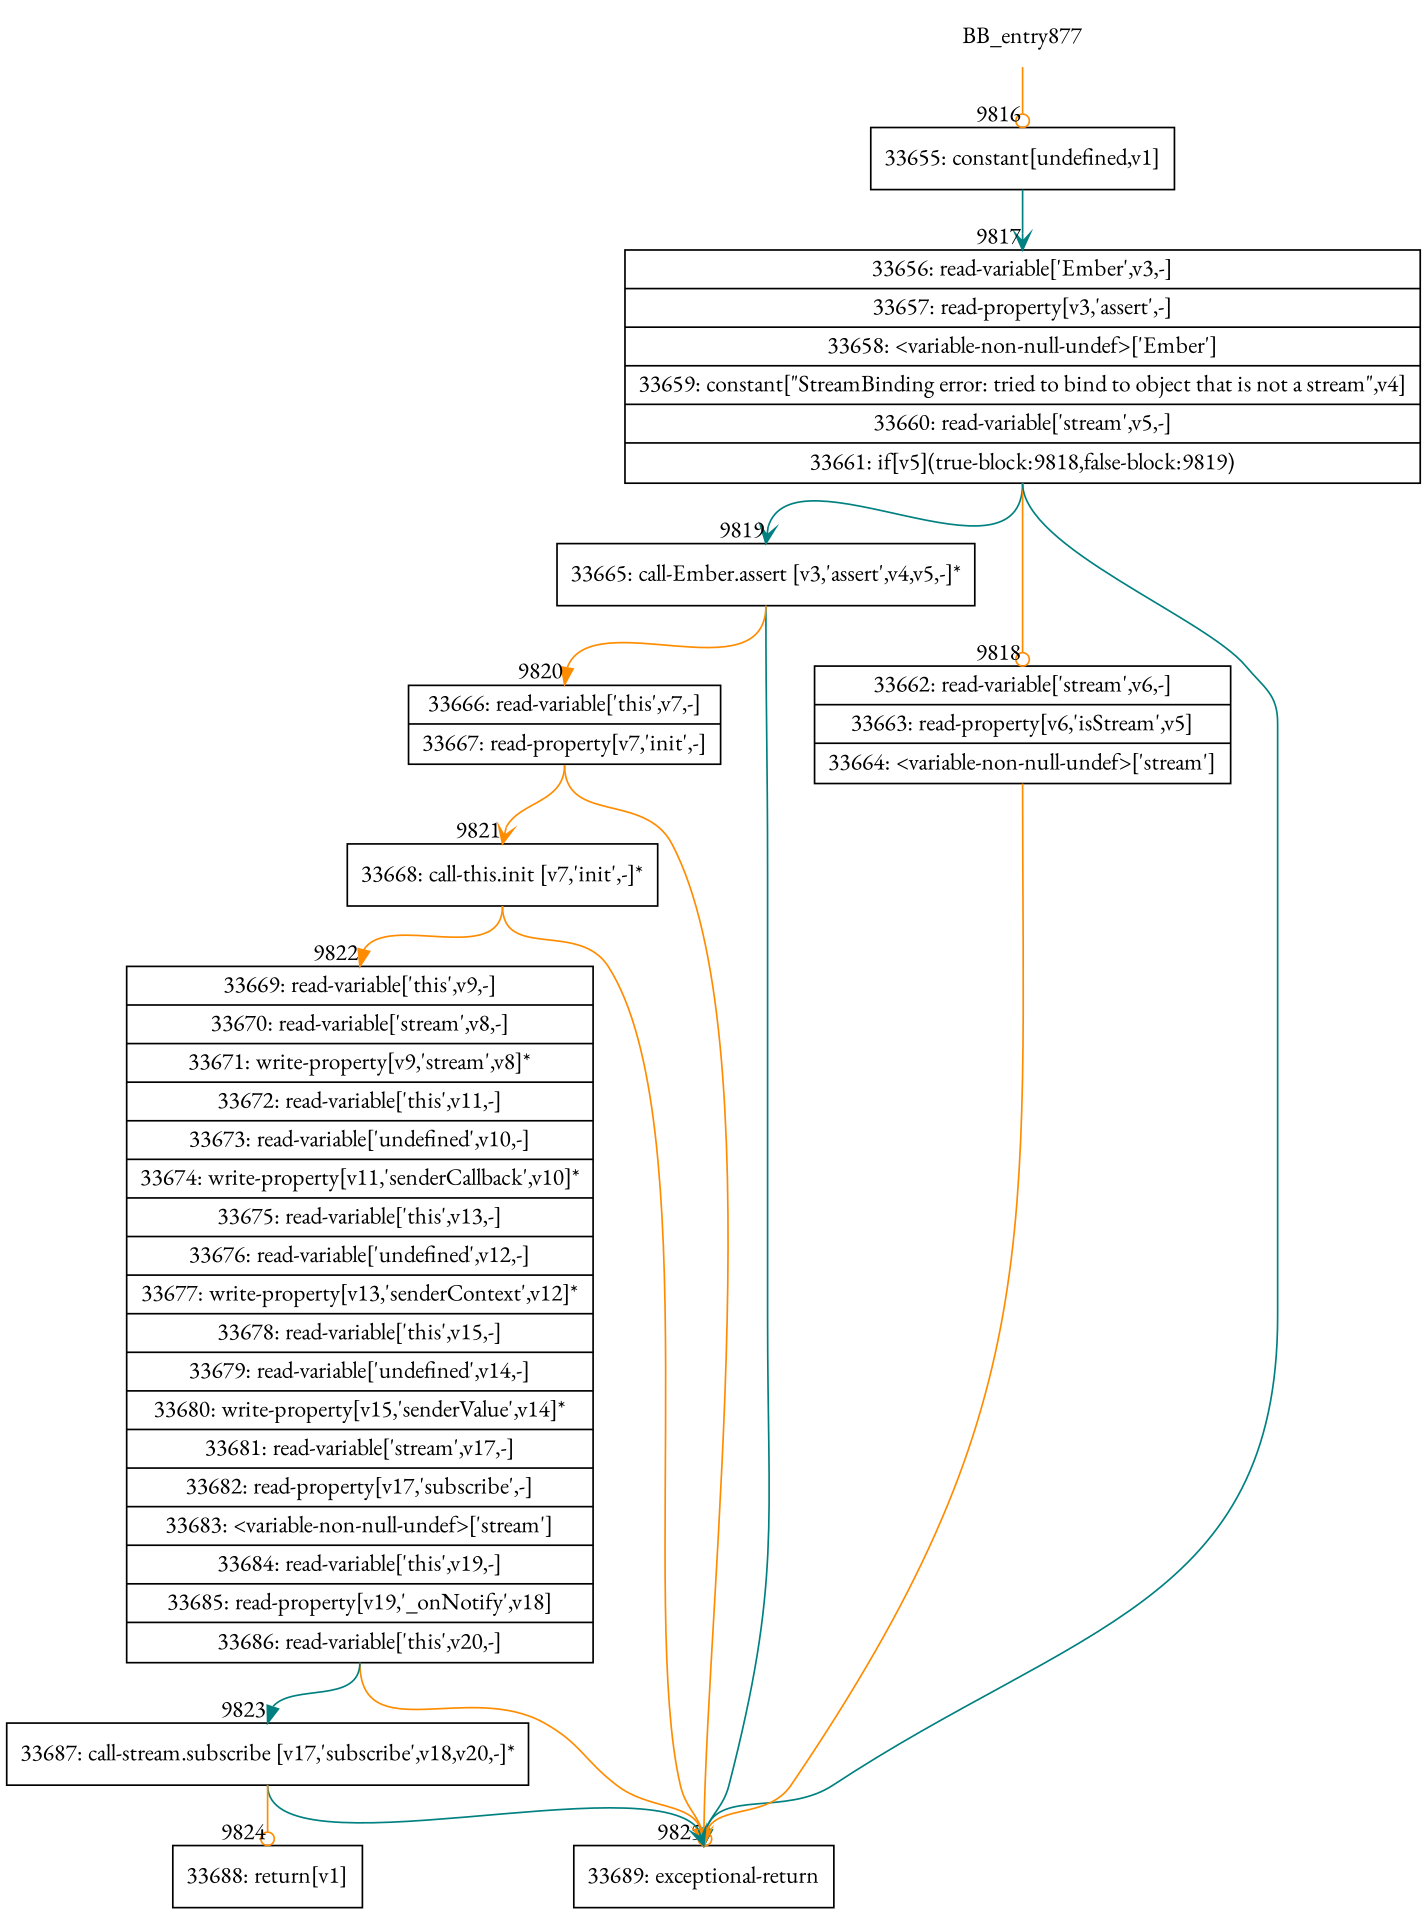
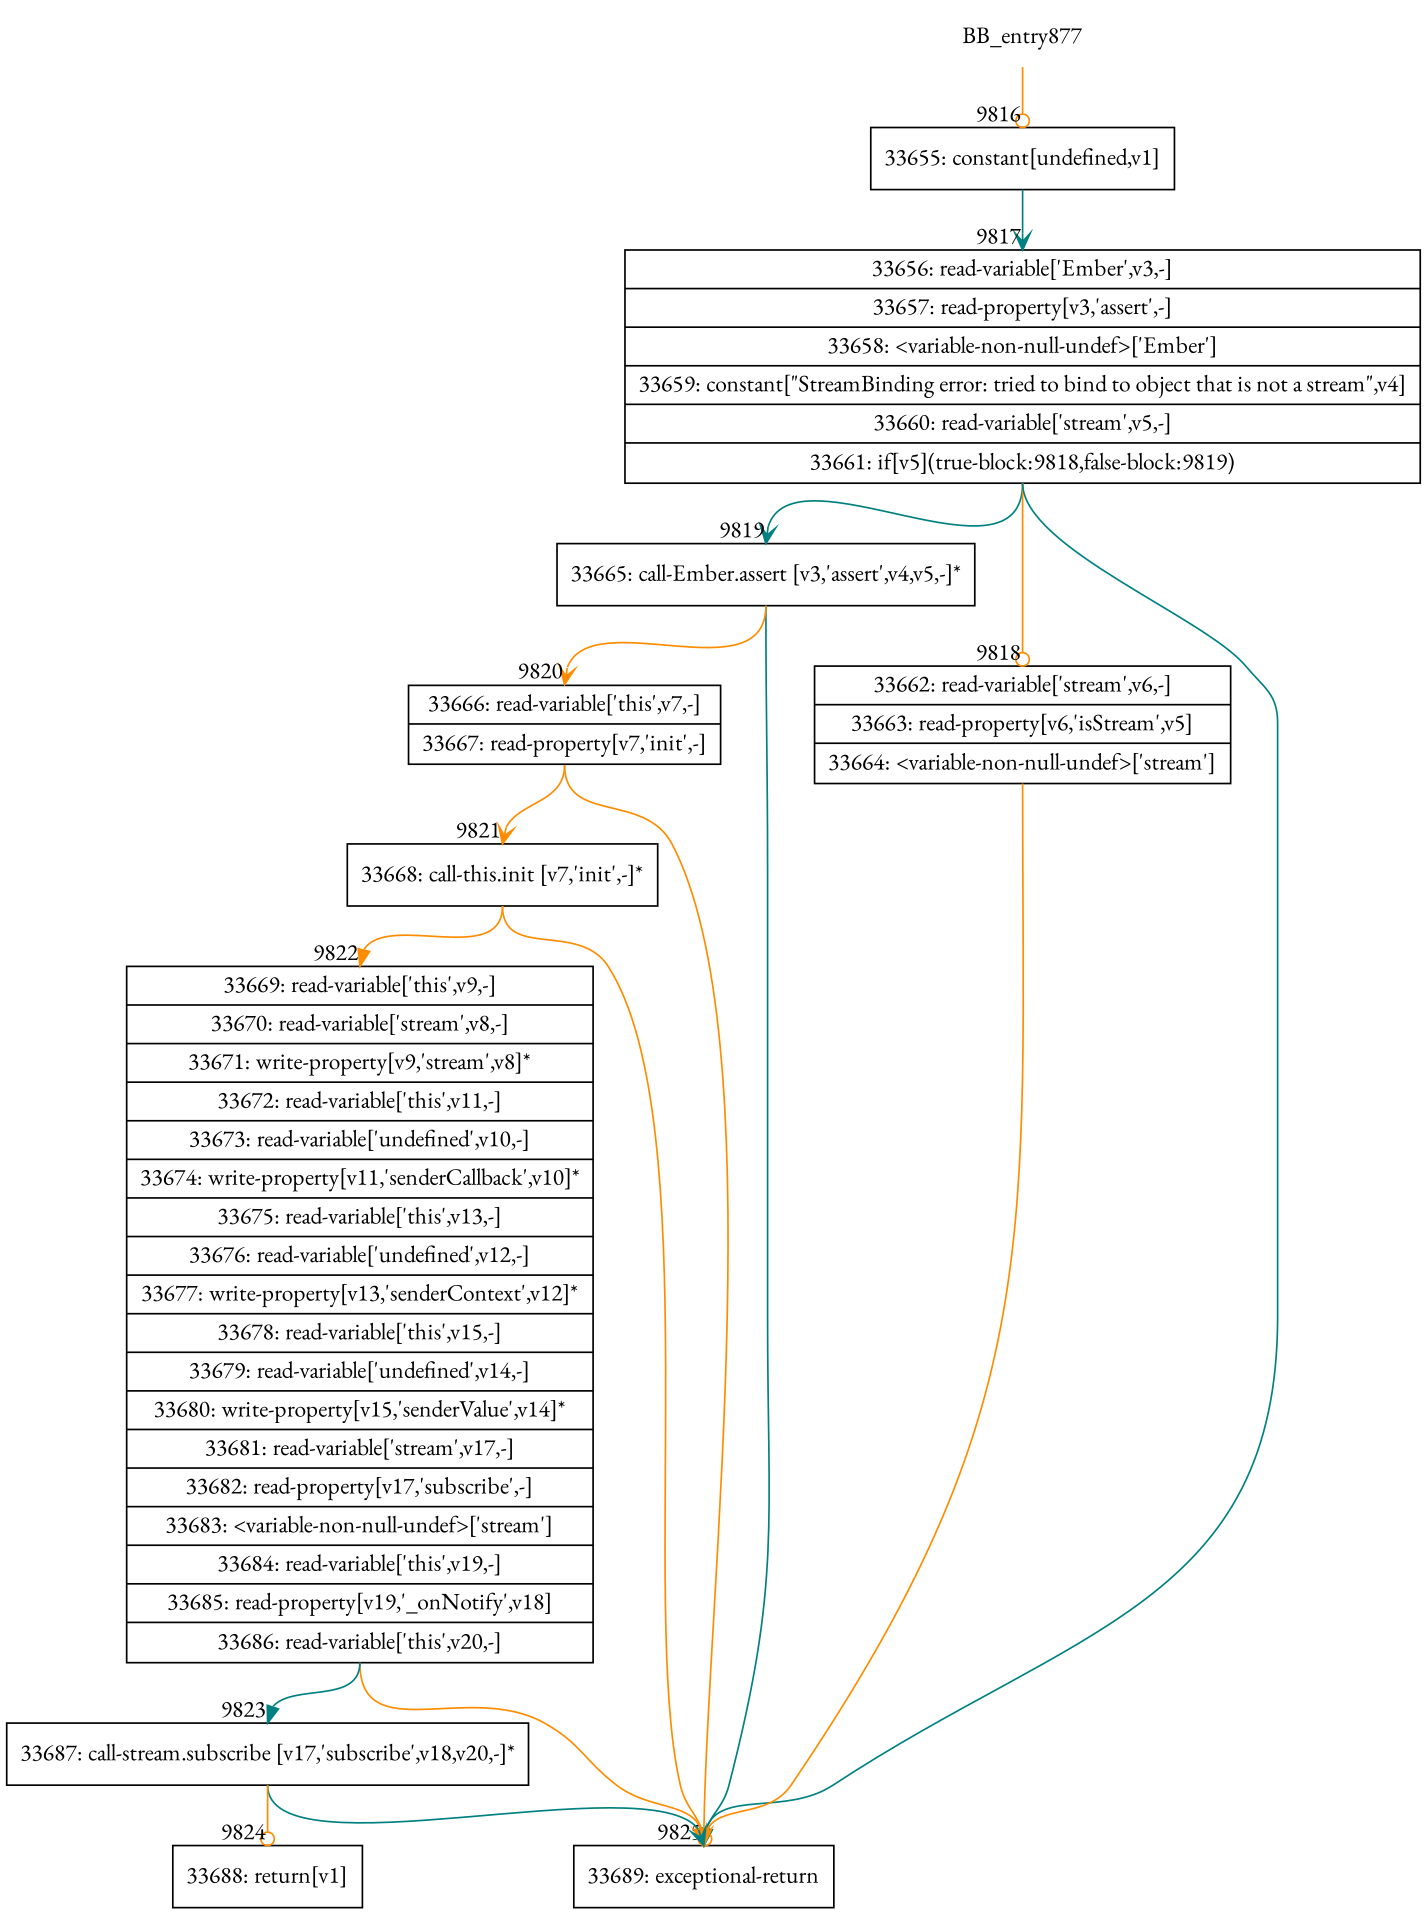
(674, 646) -> (674, 646)
